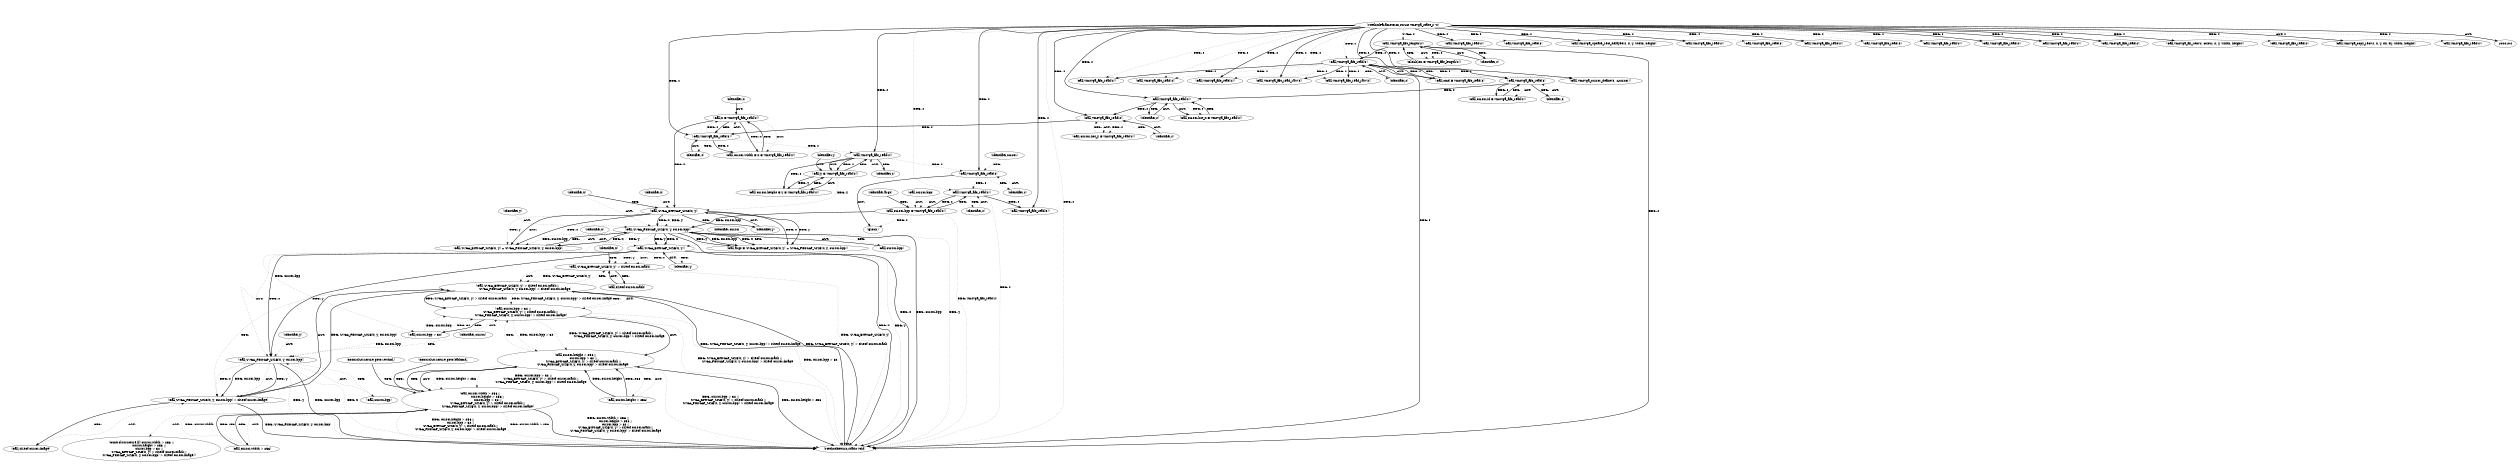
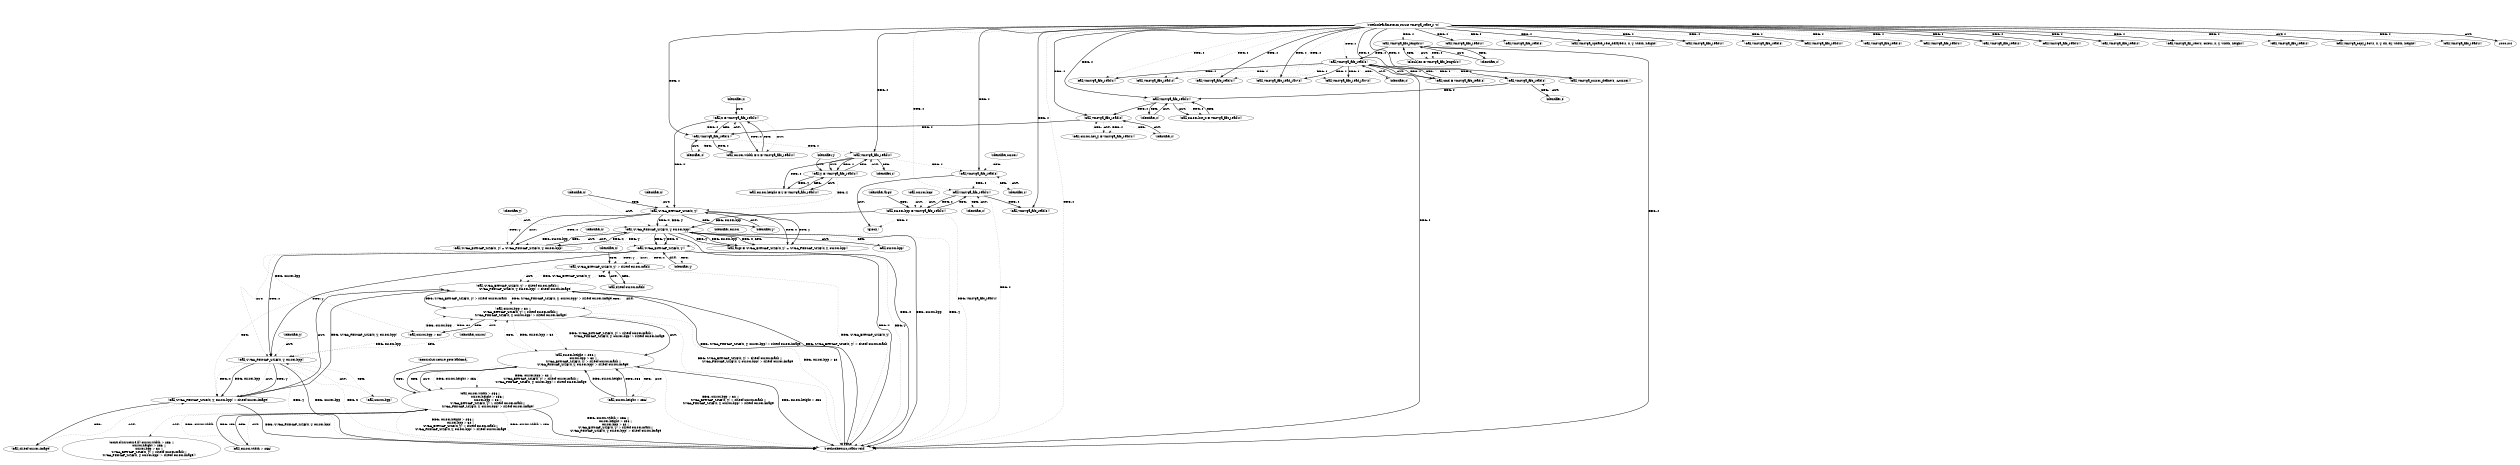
(1409, 34) -> (1409, 34)
(1497, 100) -> none
(371, 360) -> none
